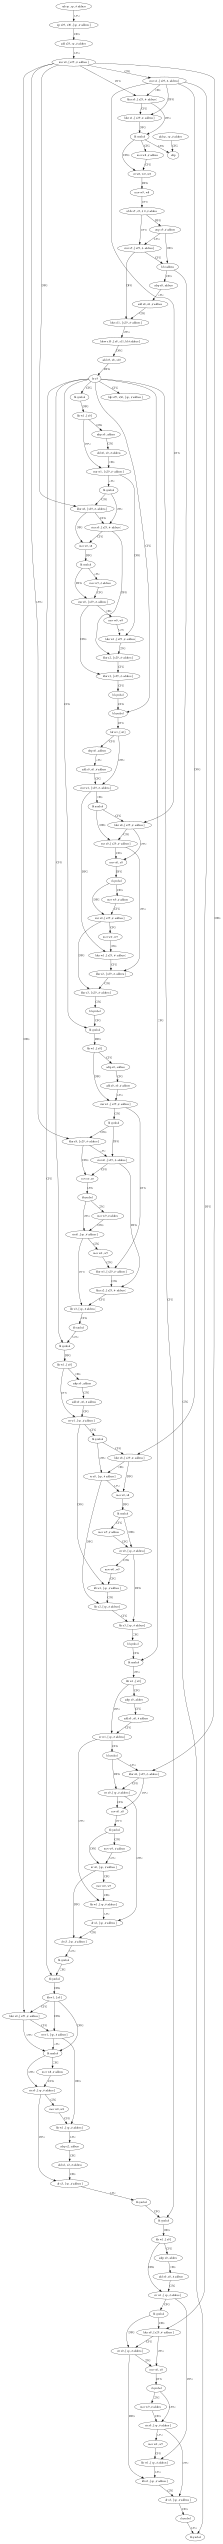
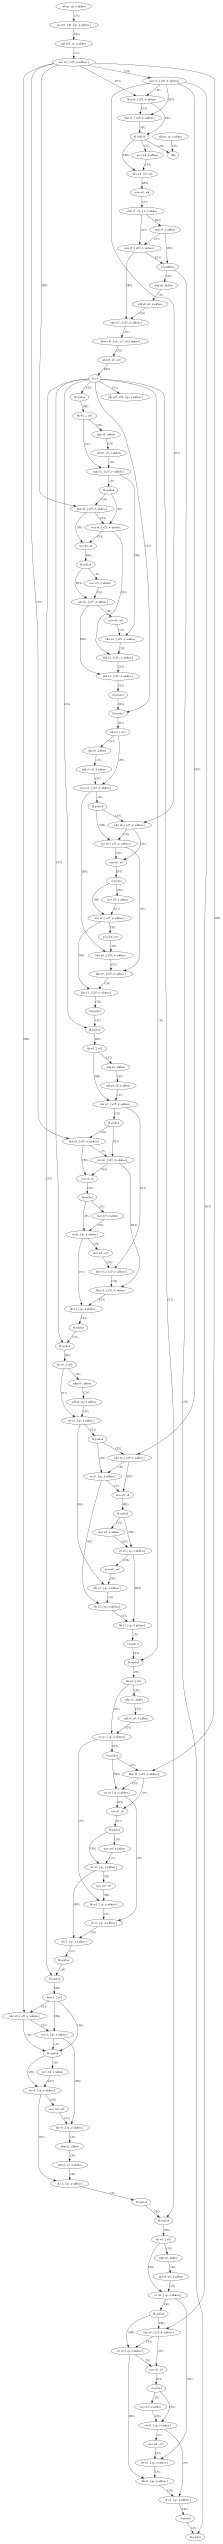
(142, 174) -> (142, 174)
